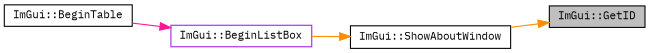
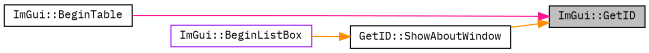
(146, 25) -> (335, 16)
(431, 37) -> (431, 37)
